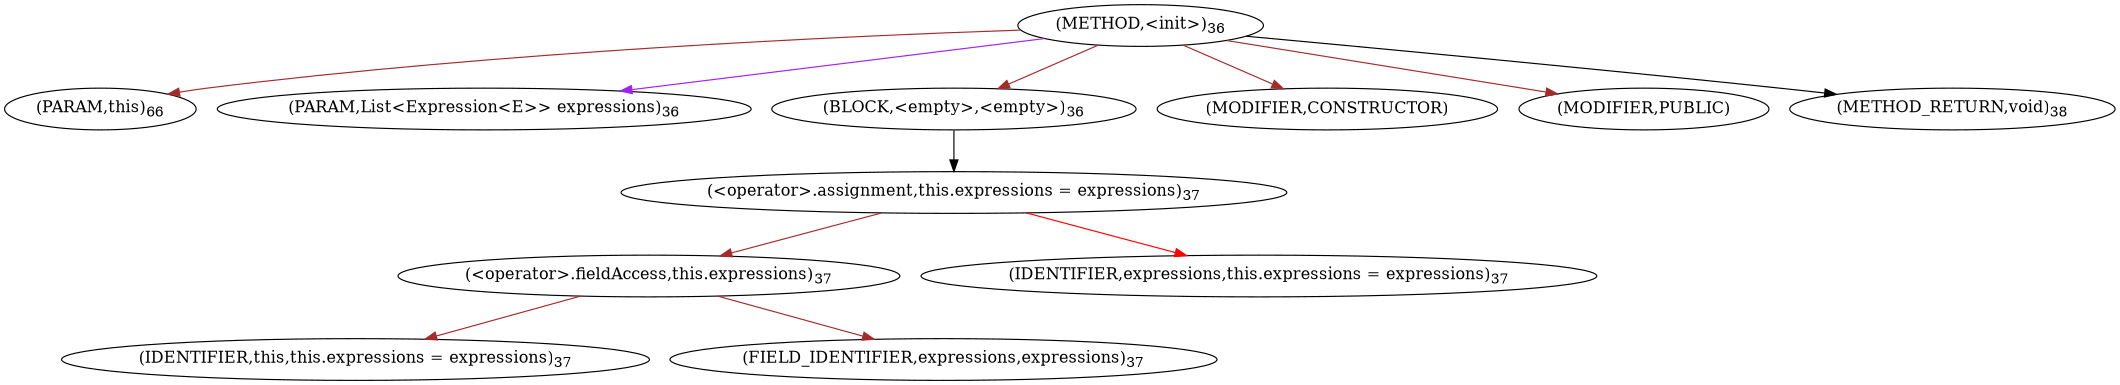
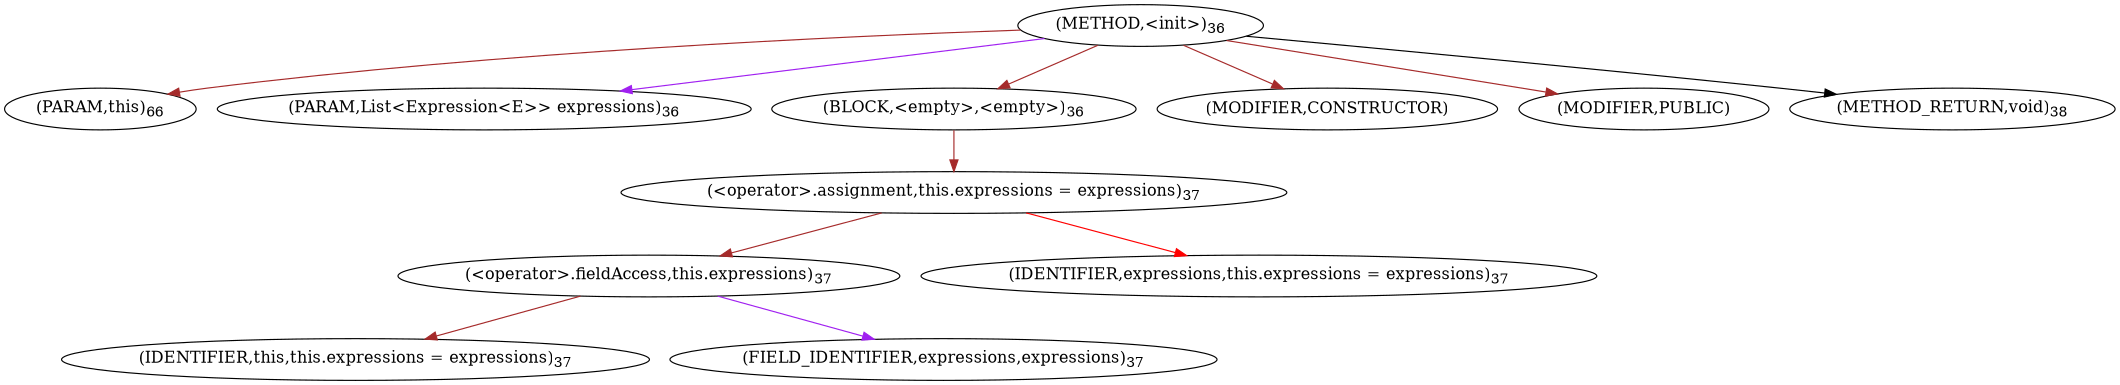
(954, 145) -> (954, 145)
(790, 316) -> (790, 316)
